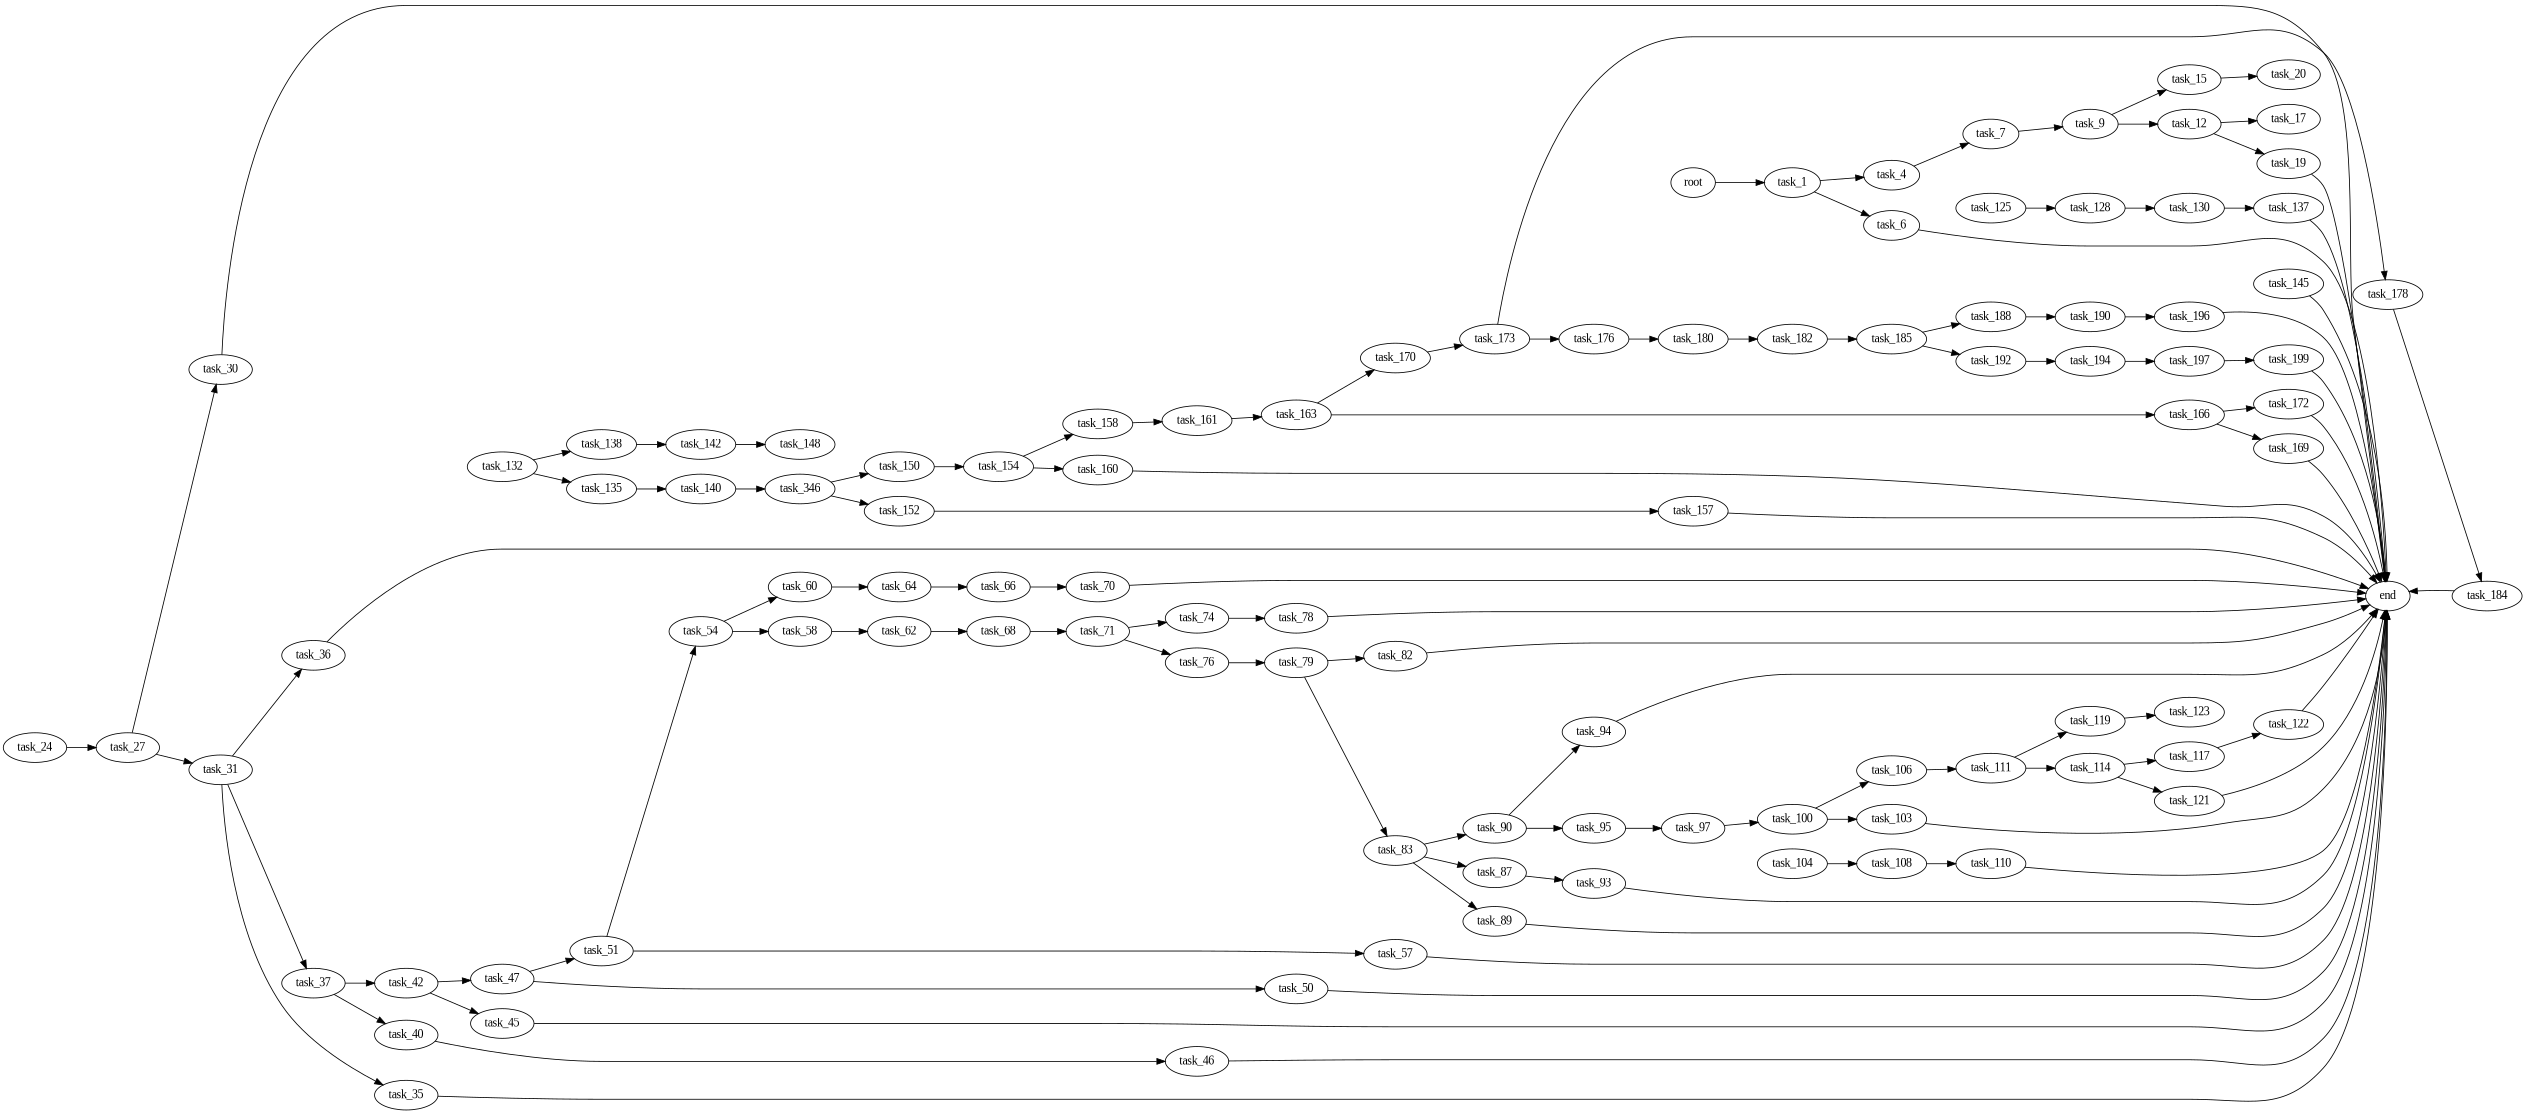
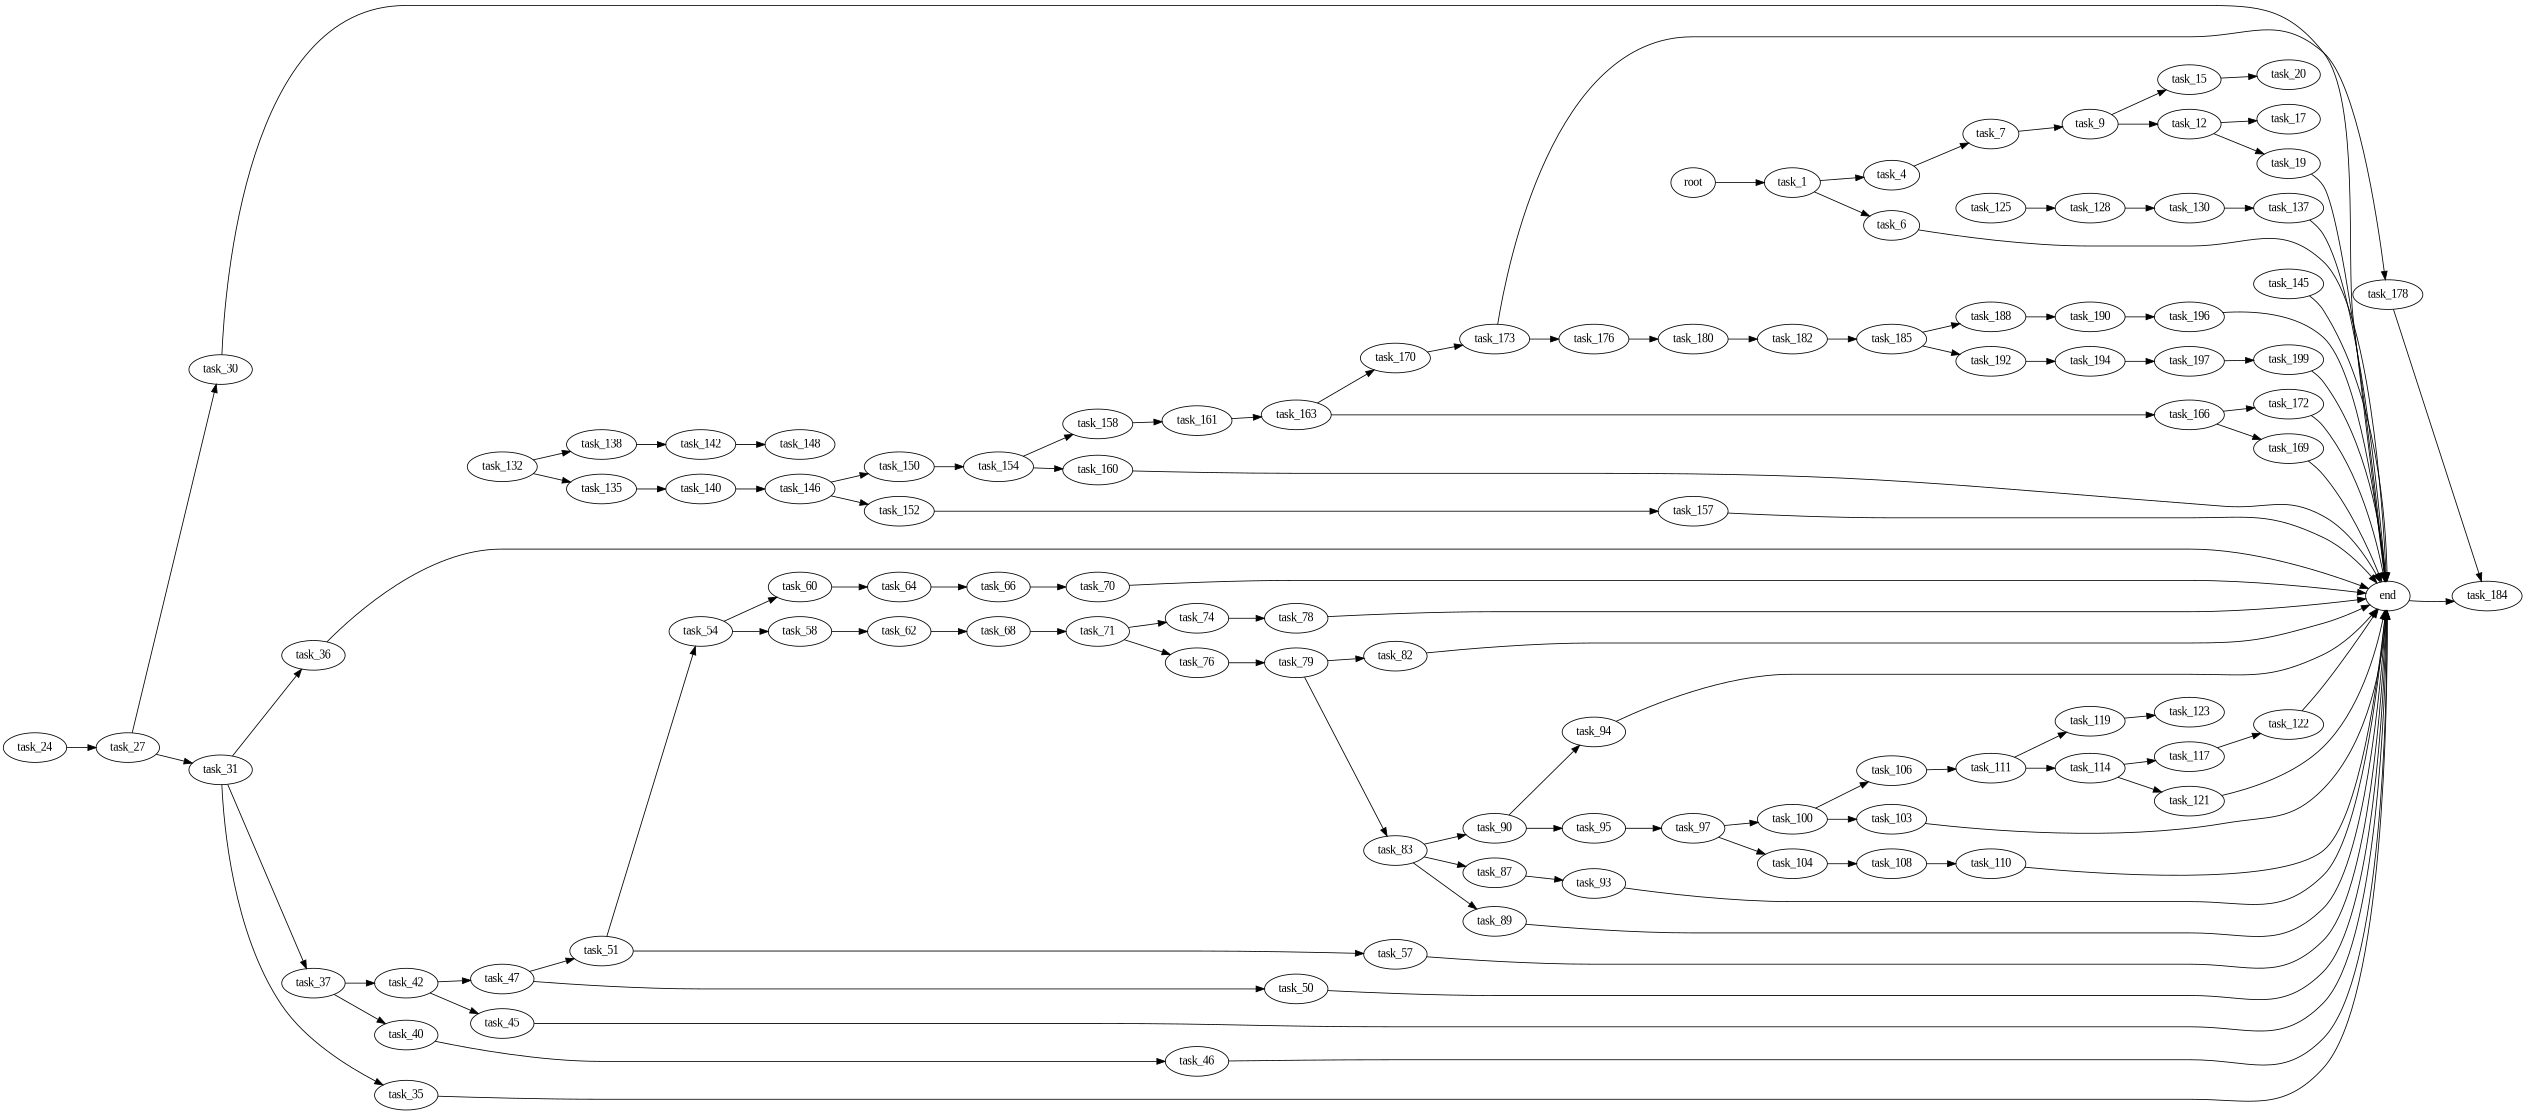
(800, 489) -> (800, 489)
(2436, 591) -> (2427, 602)
none -> (1738, 844)
